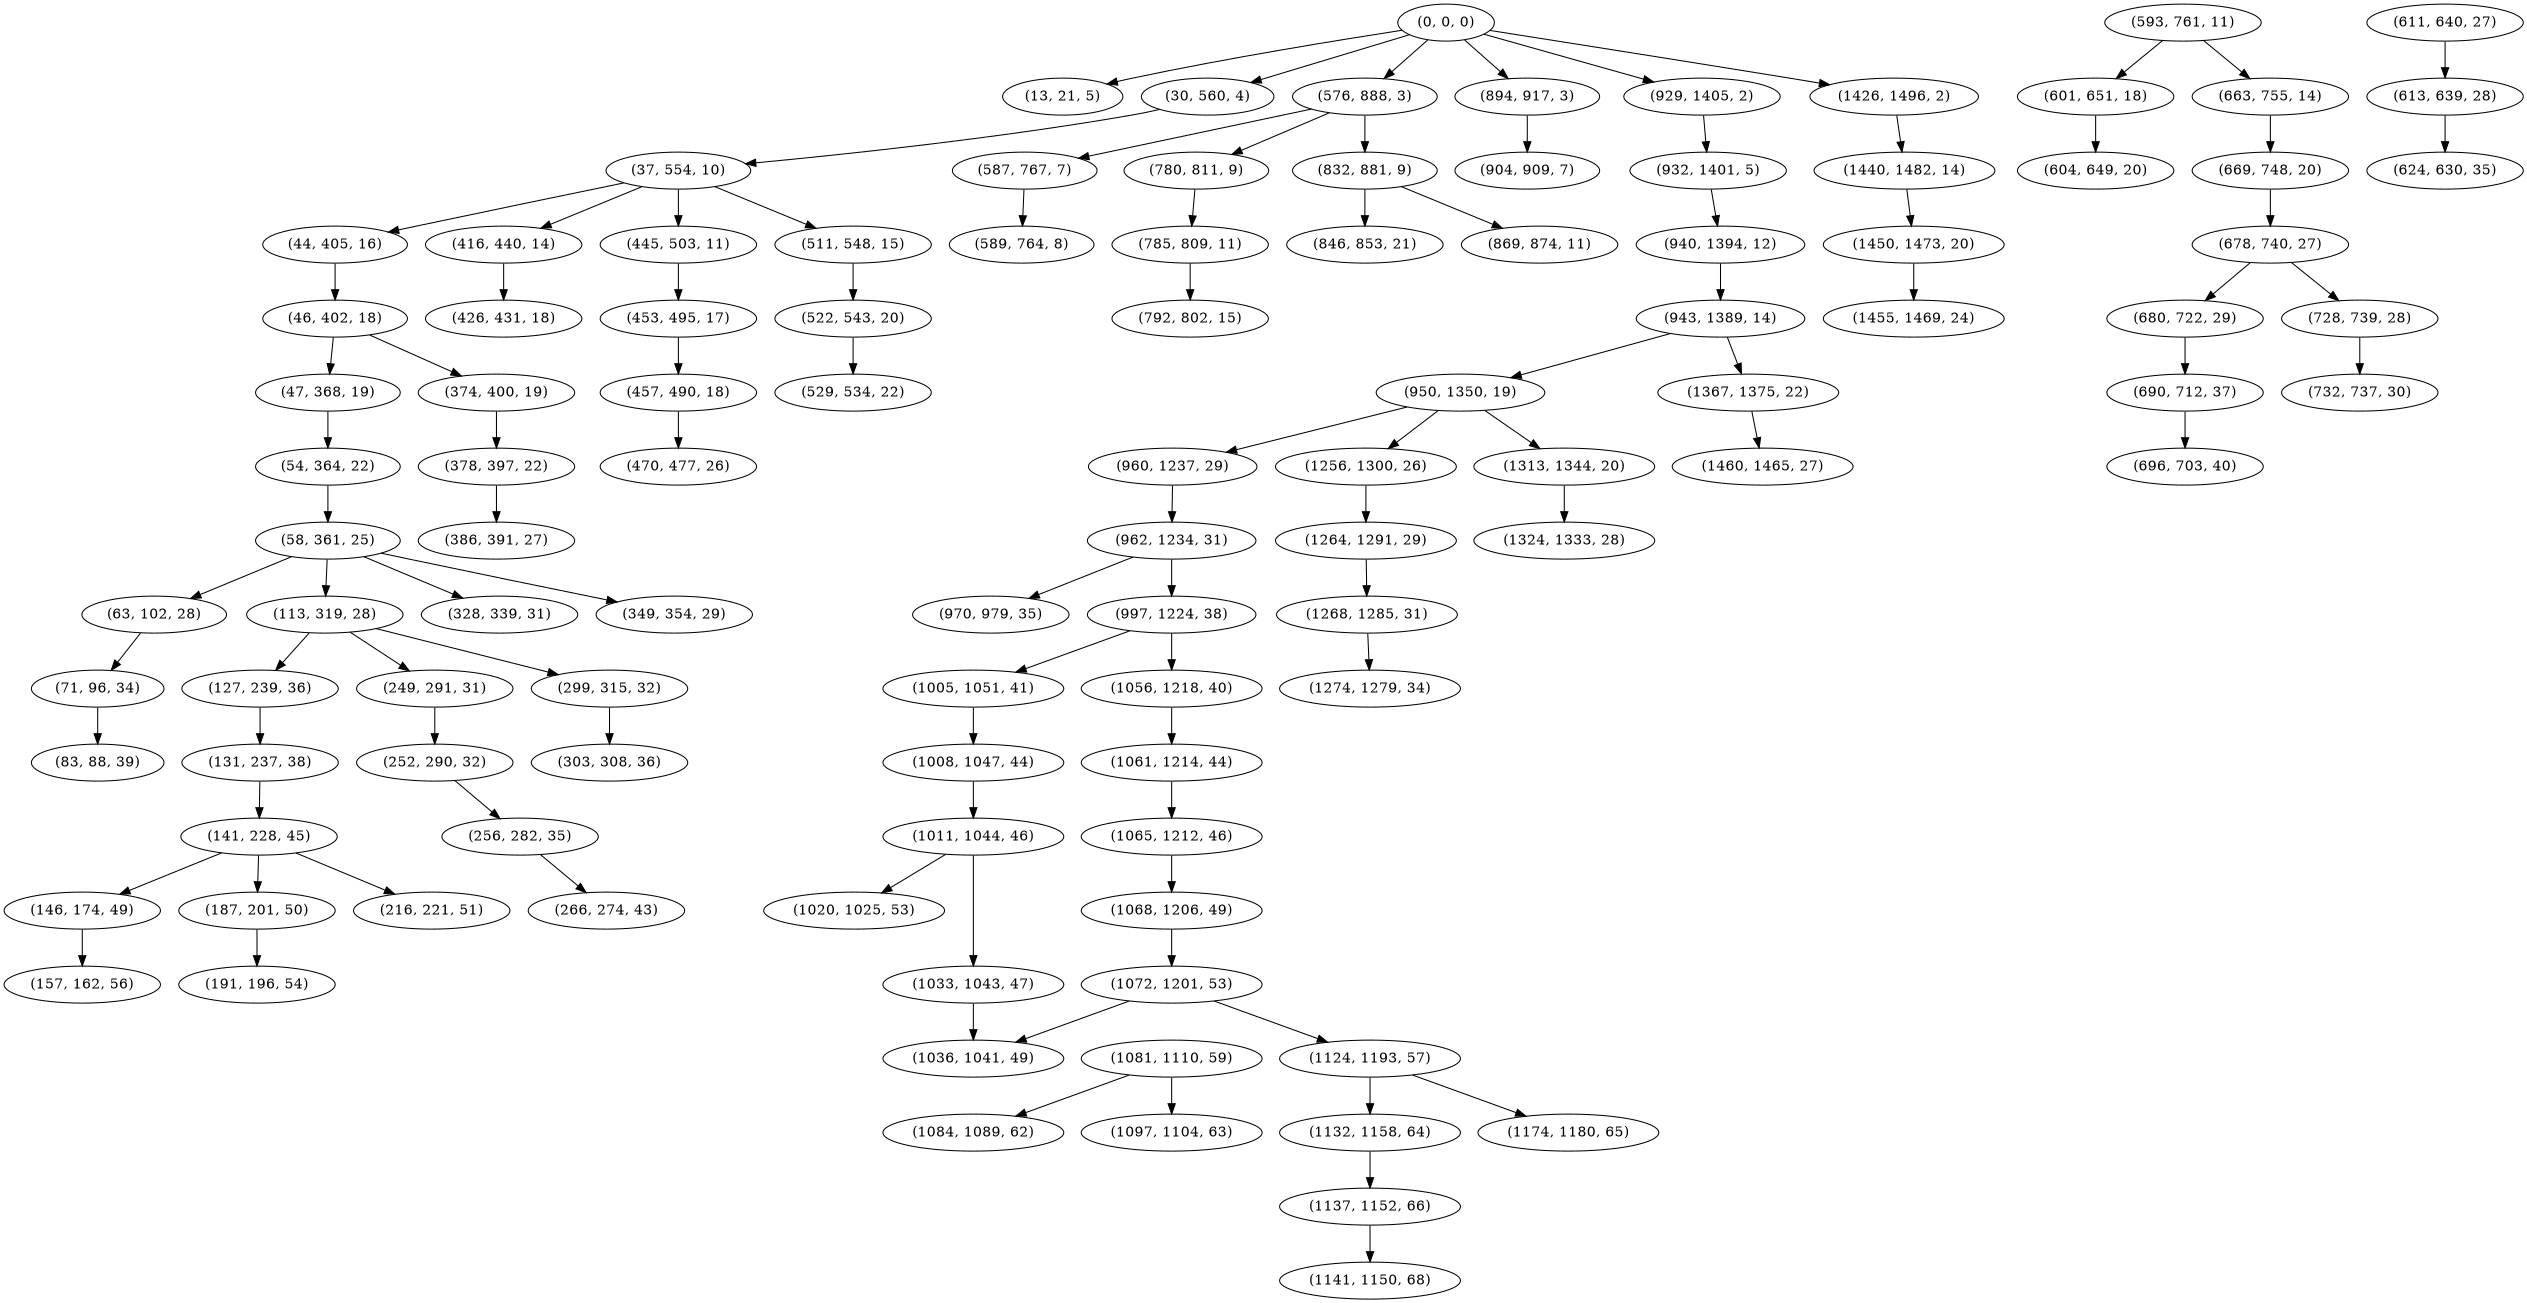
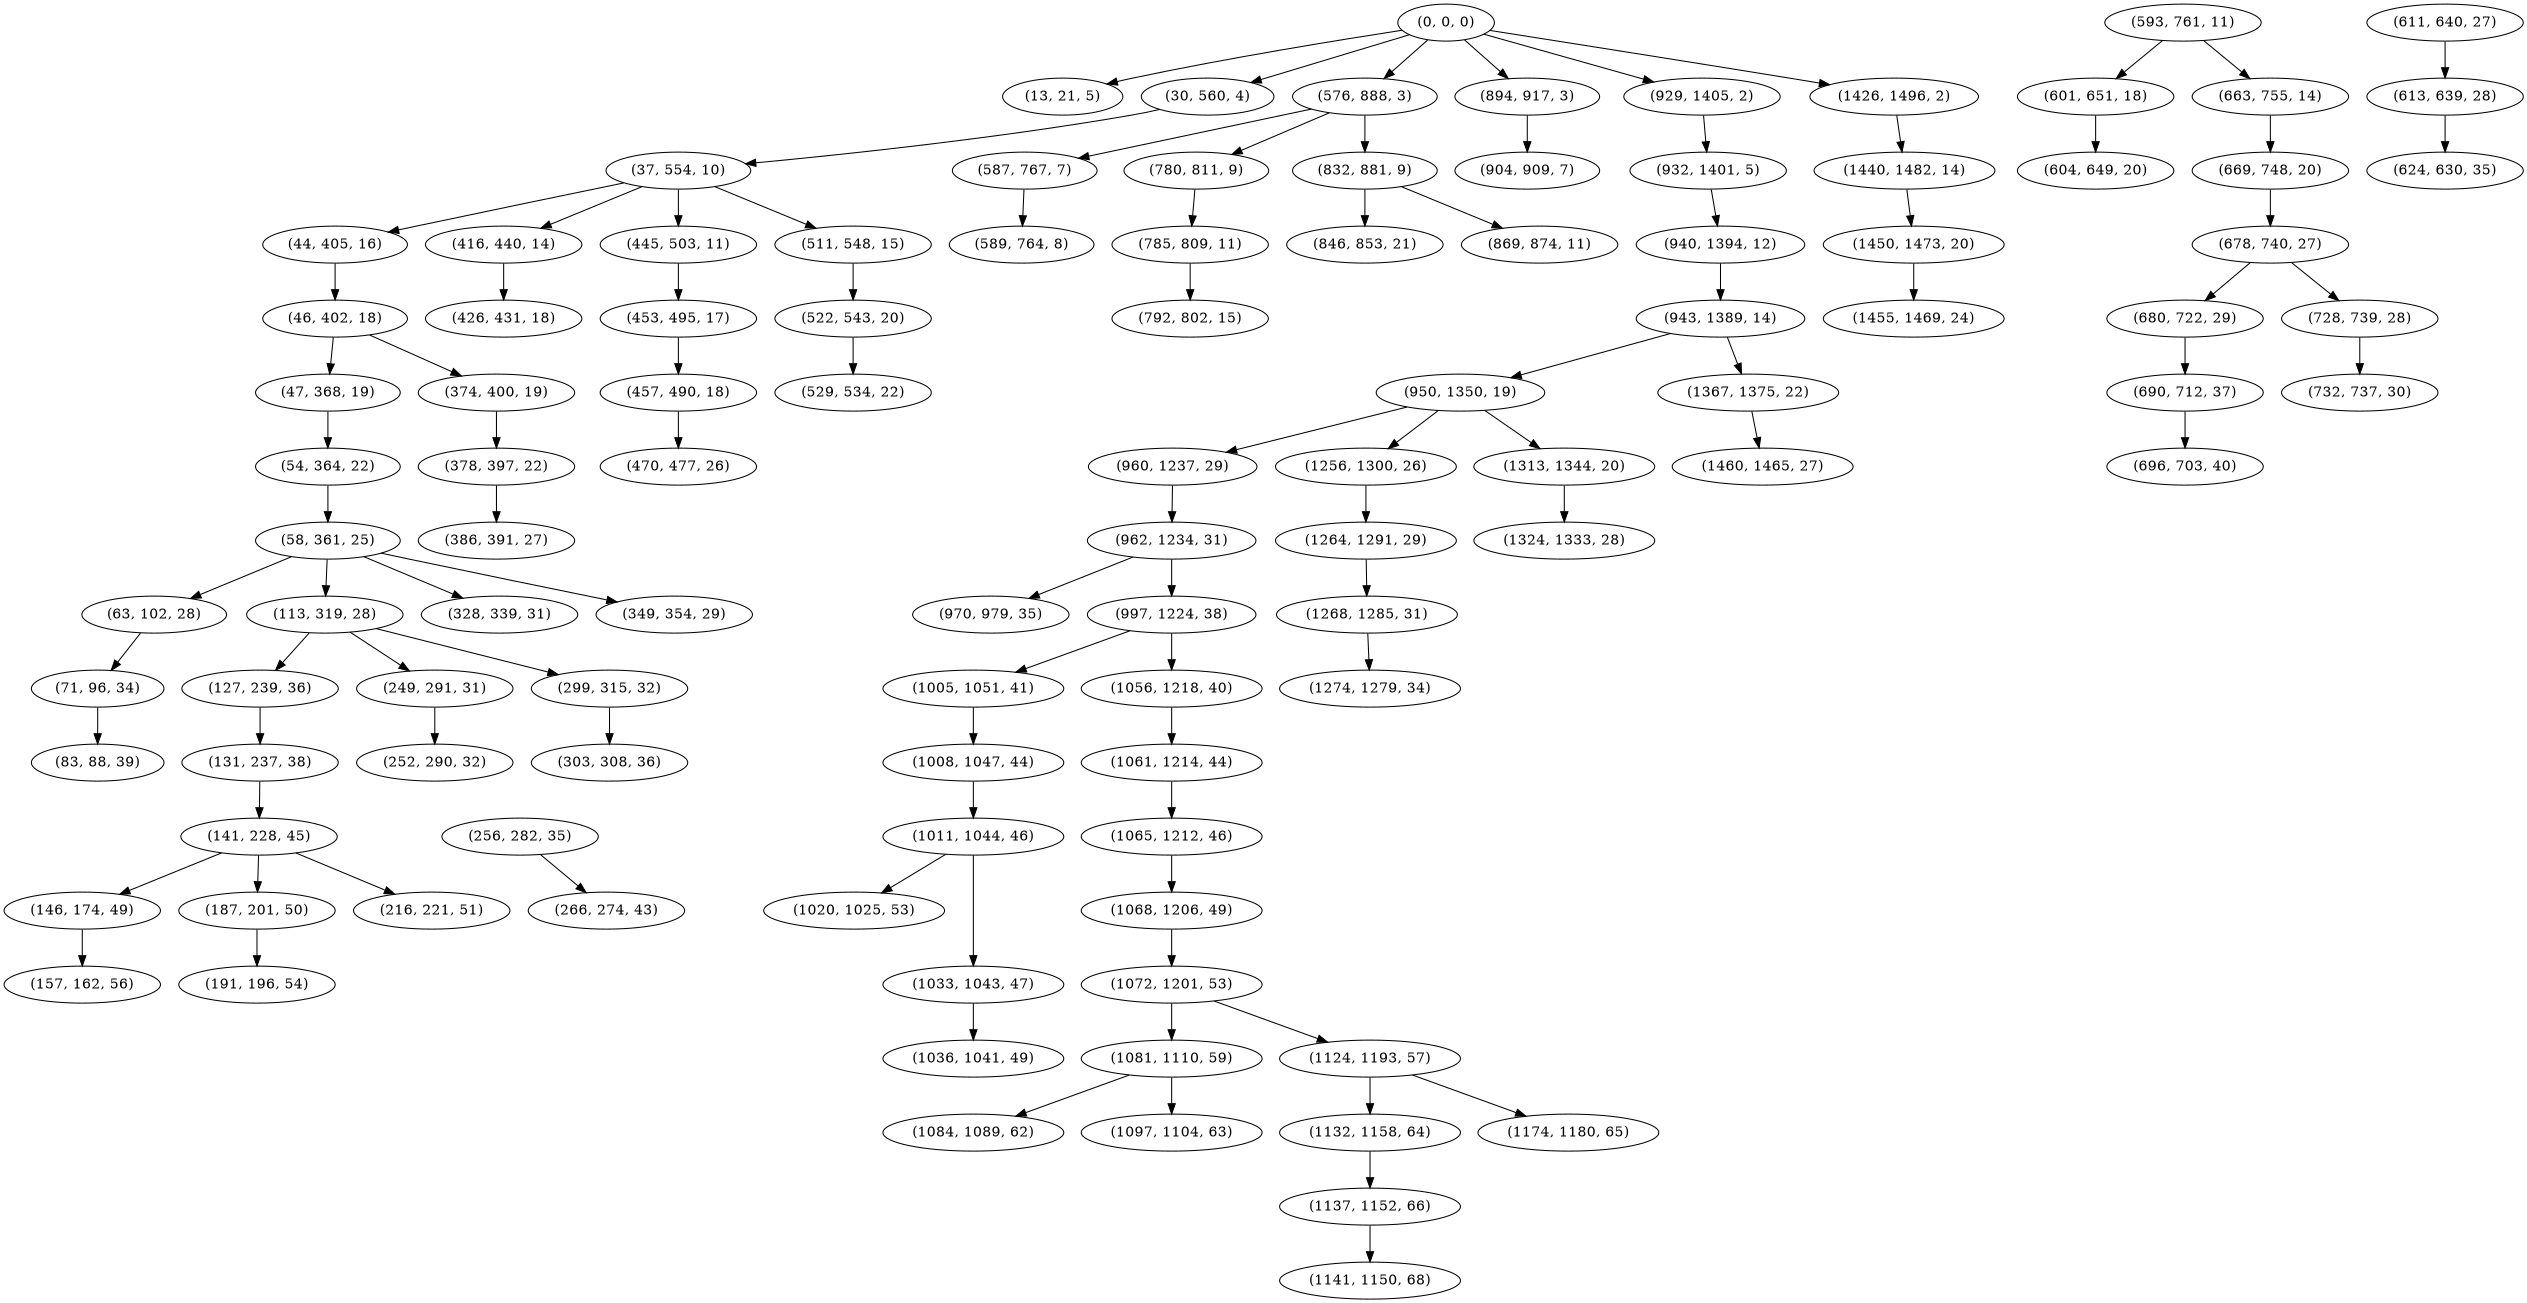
(474, 796) -> none
(1077, 1020) -> (1172, 1017)
